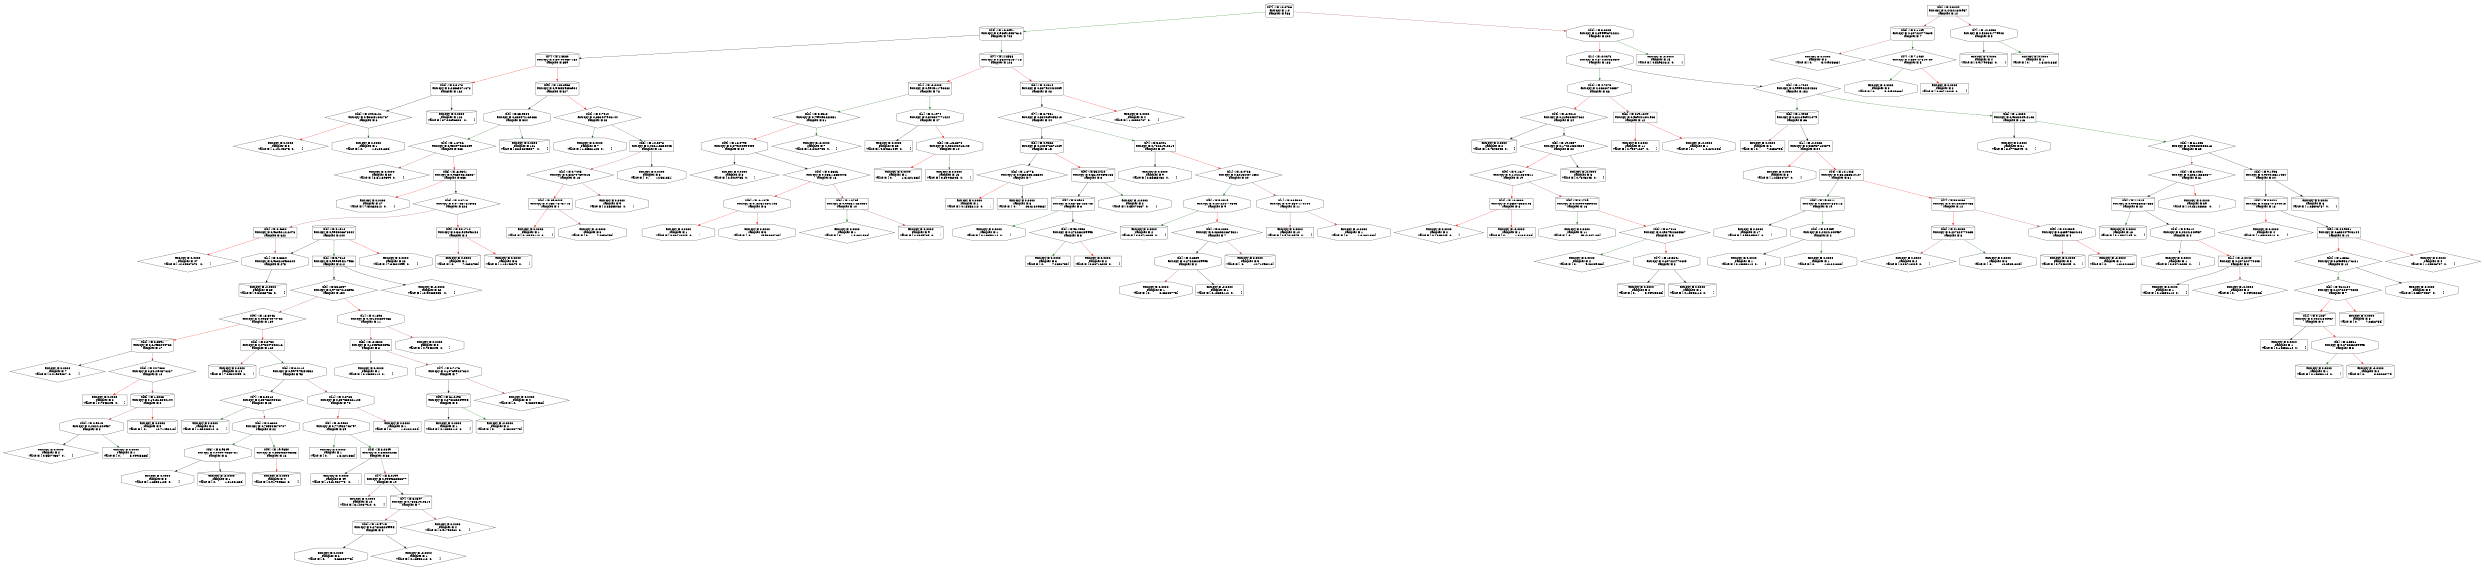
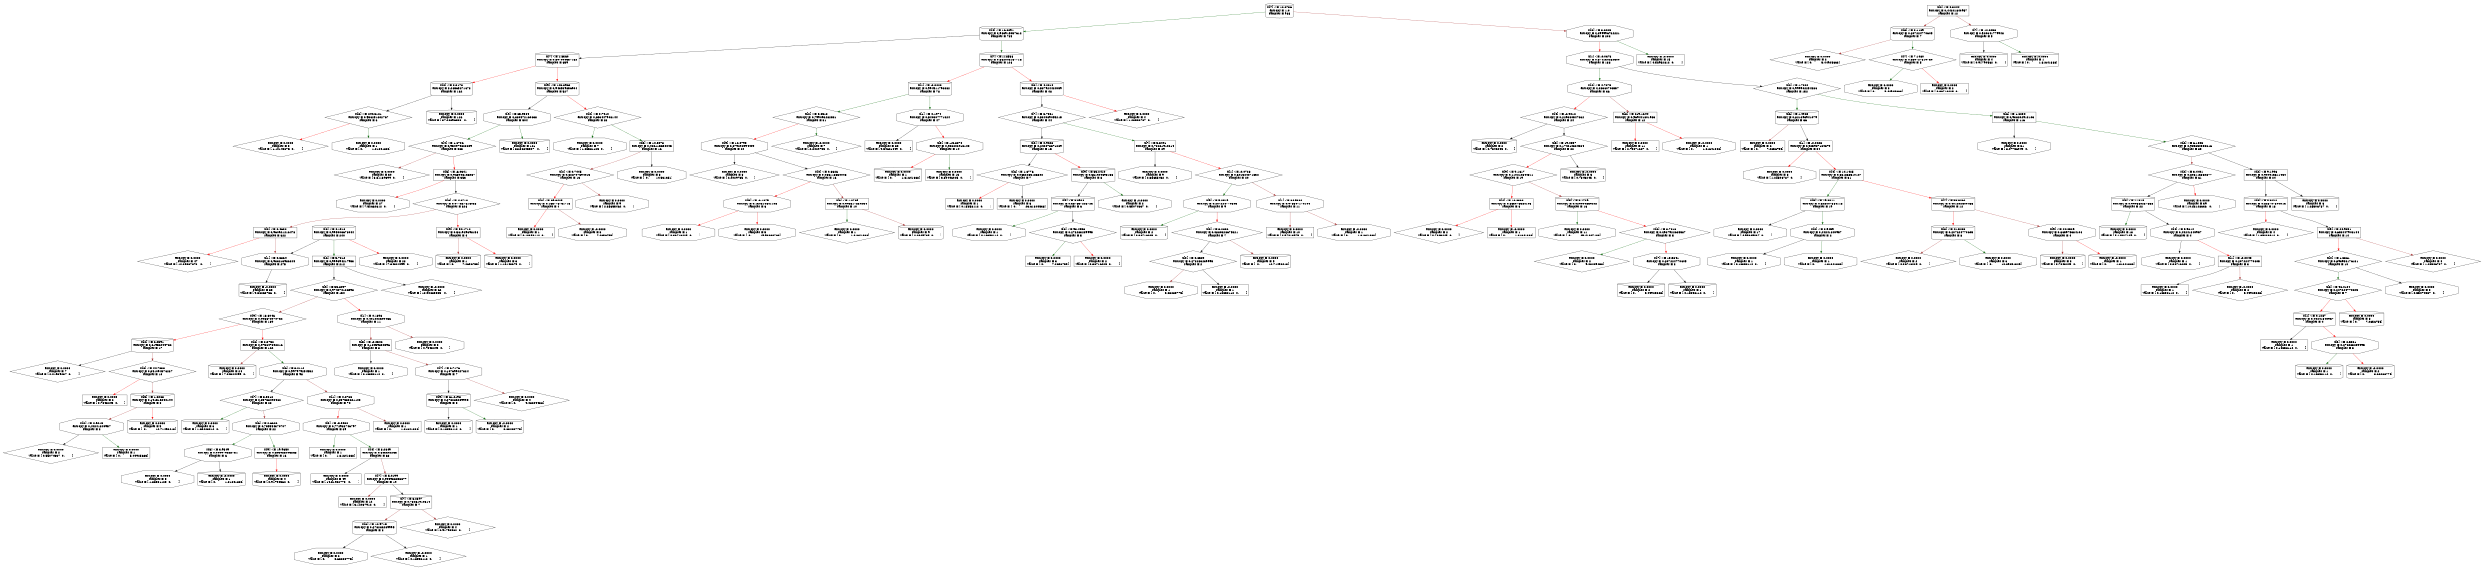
(1188, 261) -> (1193, 261)
